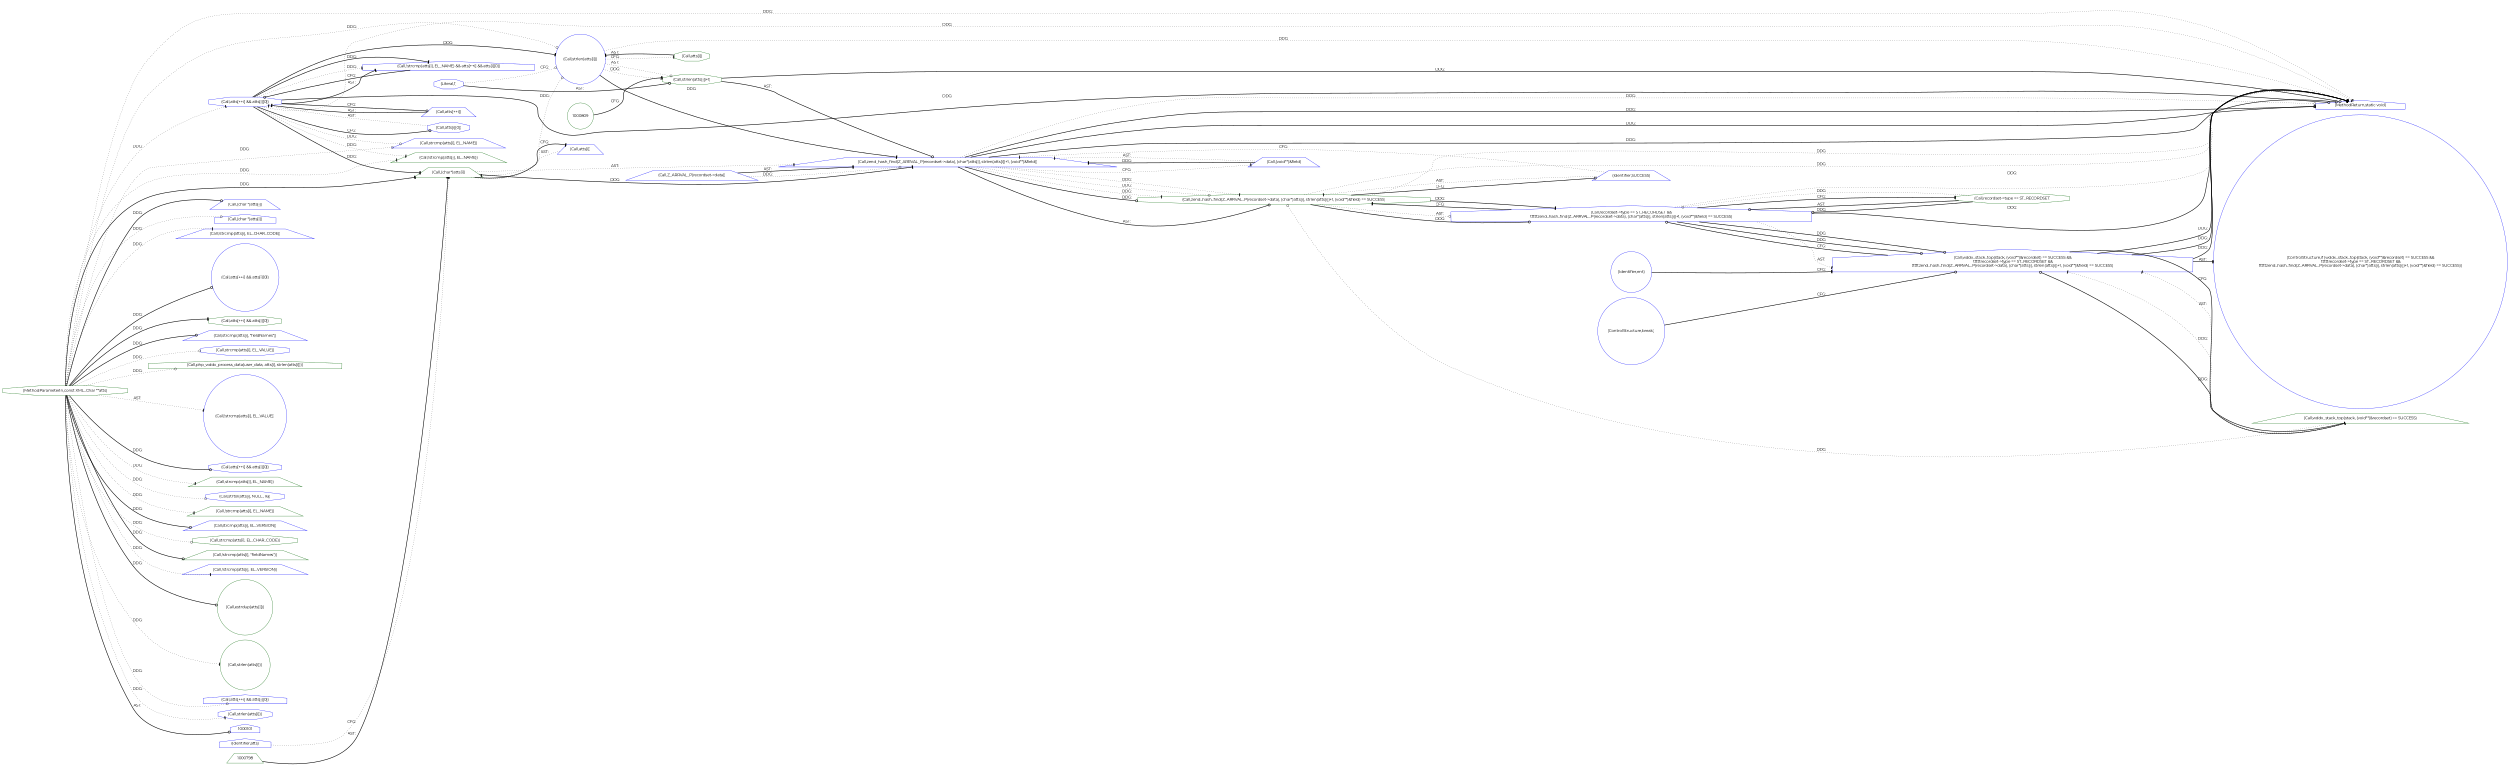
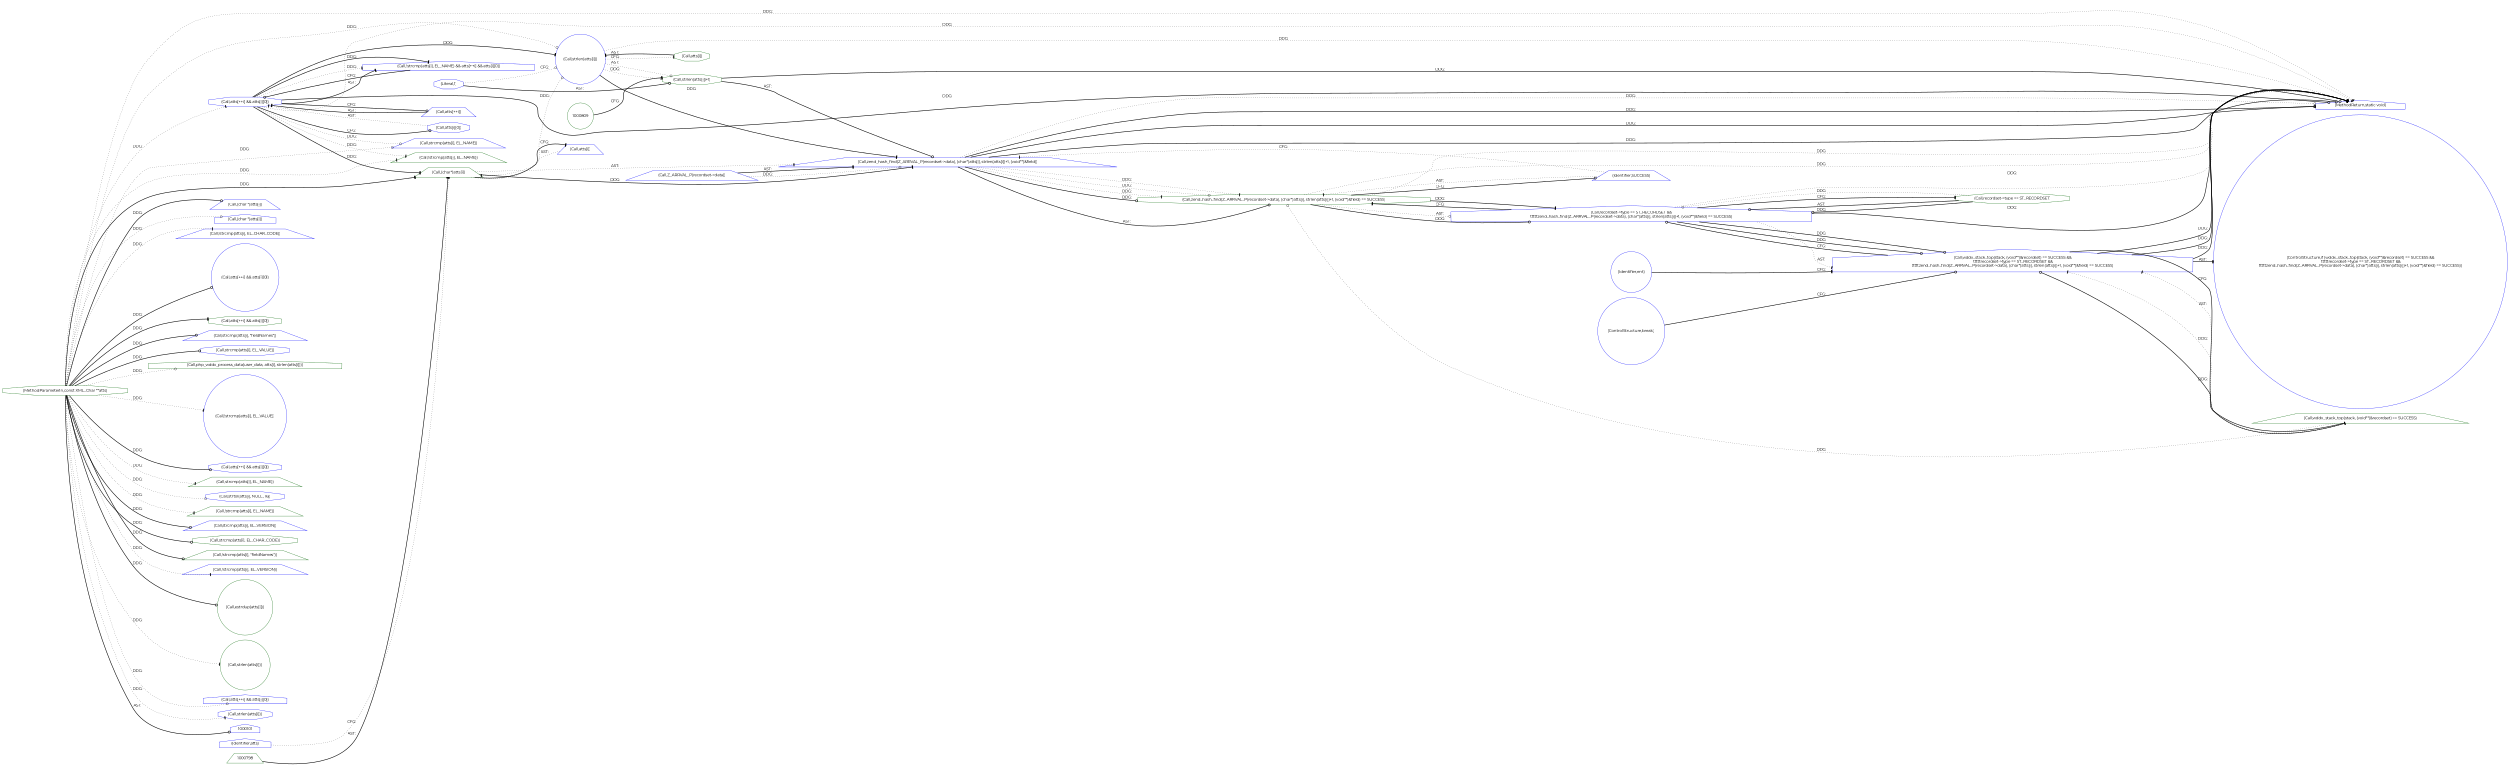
(1083, 14) -> (1083, 14)
(1284, 162) -> none
(135, 361) -> (135, 361)
(138, 398) -> (138, 398)
(103, 493) -> (103, 493)
